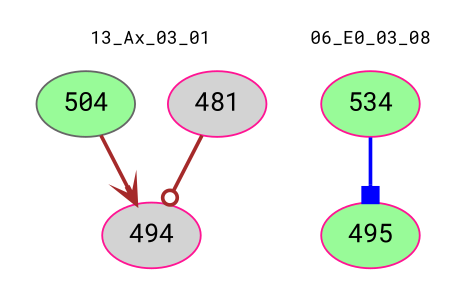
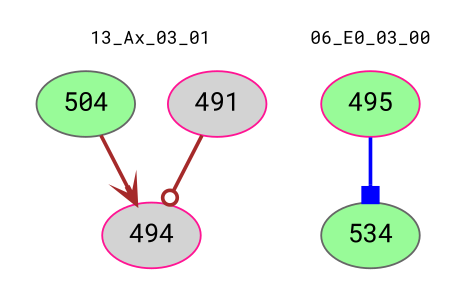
(371, 39) -> (371, 39)
(217, 104) -> (217, 104)
(370, 104) -> (370, 235)
(370, 161) -> (370, 161)
